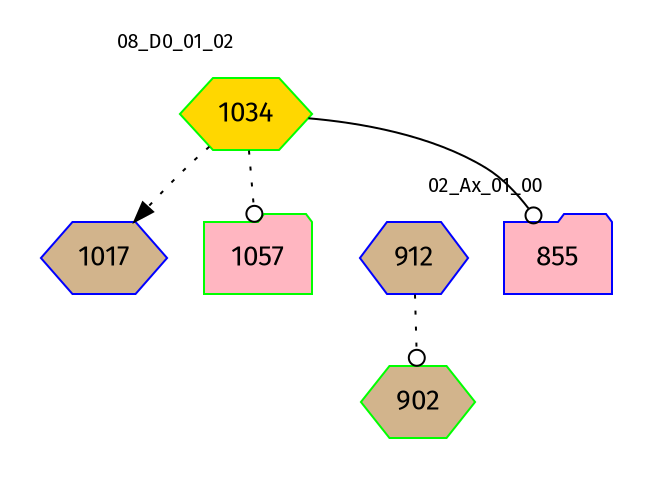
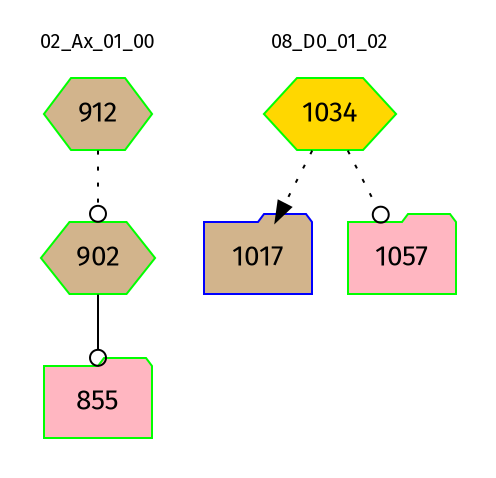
(428, 142) -> (98, 322)
(104, 258) -> (258, 258)
(414, 258) -> (98, 114)
(558, 258) -> (98, 402)
